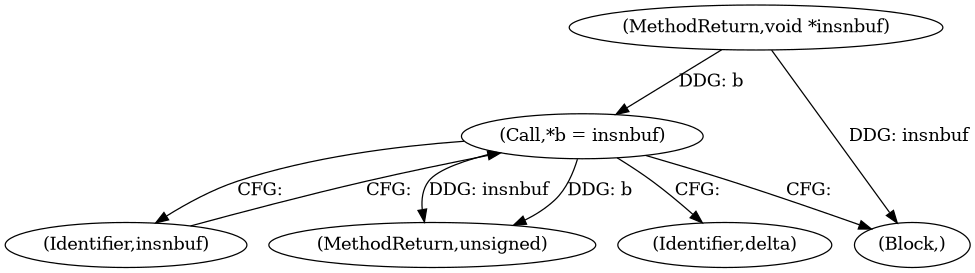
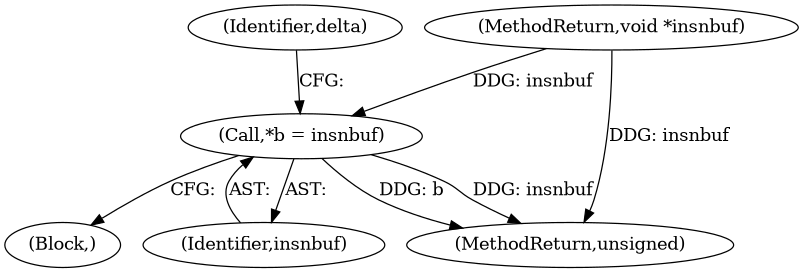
(711, 82) -> (533, 82)
(831, 131) -> (607, 132)
(656, 184) -> (298, 76)
(263, 191) -> (309, 191)
(392, 191) -> (253, 191)
